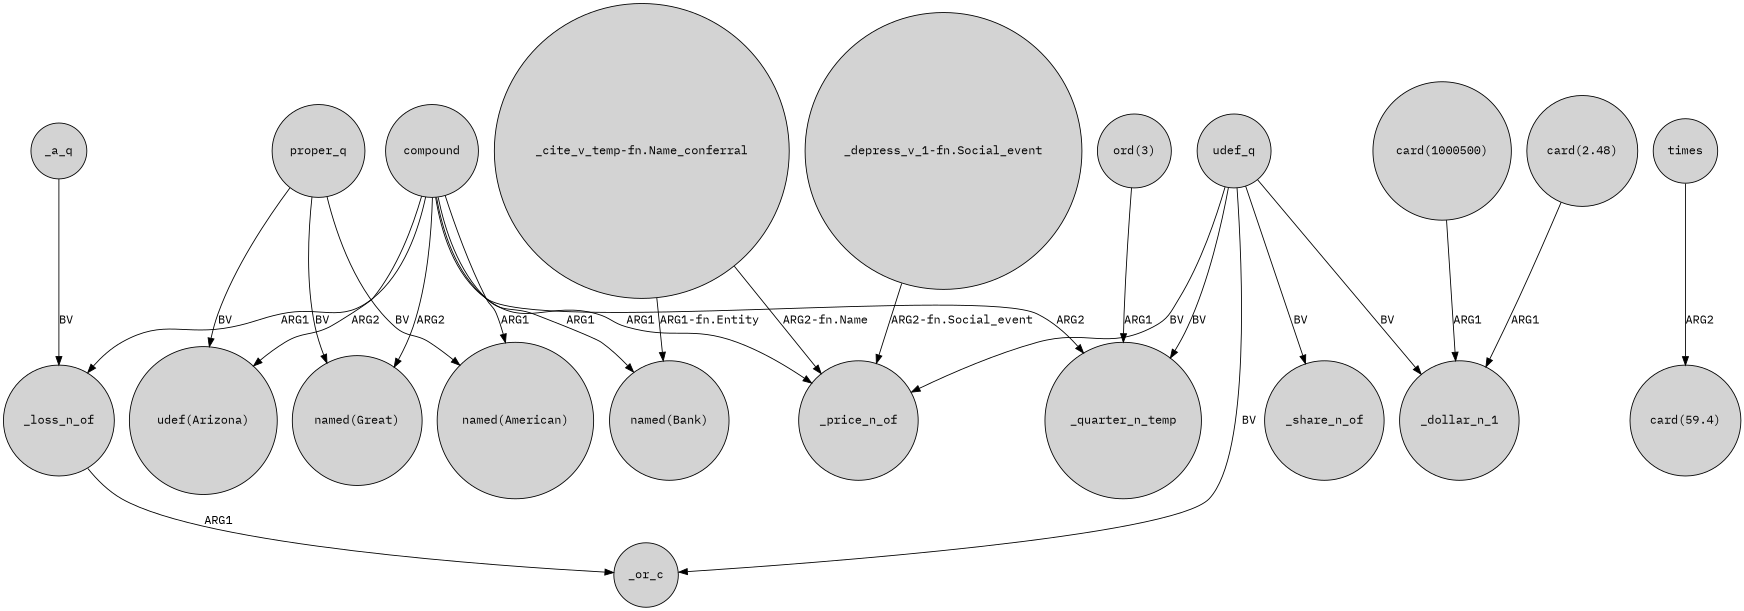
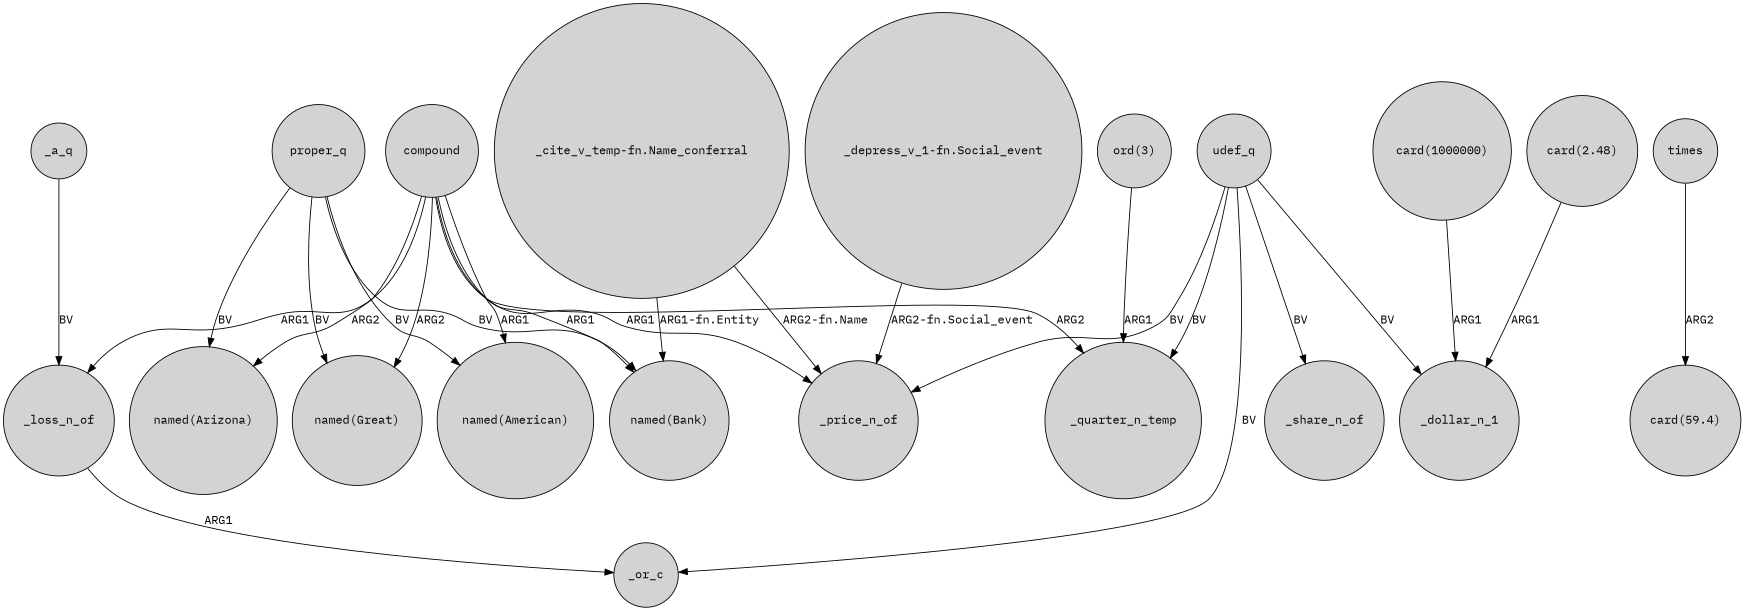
(1442, 151) -> (1442, 151)
none -> (451, 314)
(203, 421) -> (203, 421)
